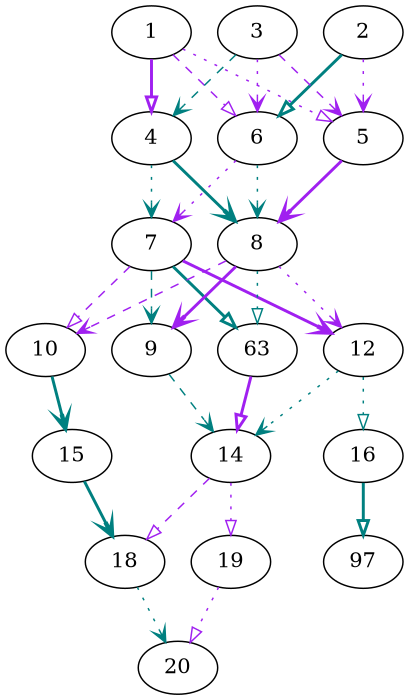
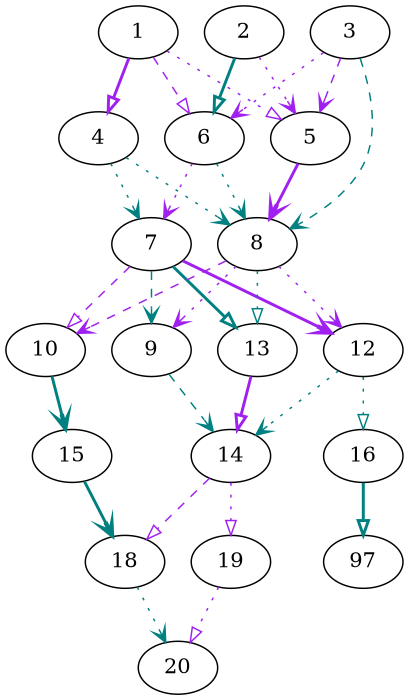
(211, 79) -> (368, 153)
(198, 185) -> (170, 186)
(211, 291) -> (211, 291)
(257, 350) -> (257, 350)
